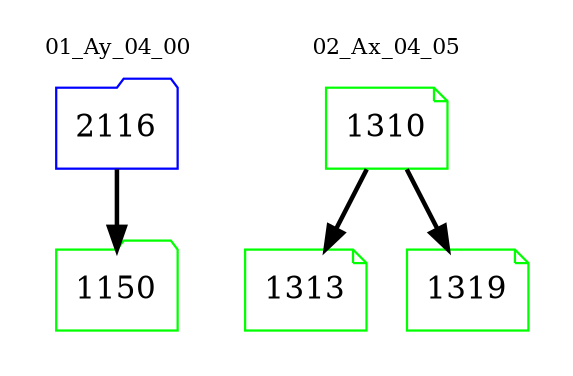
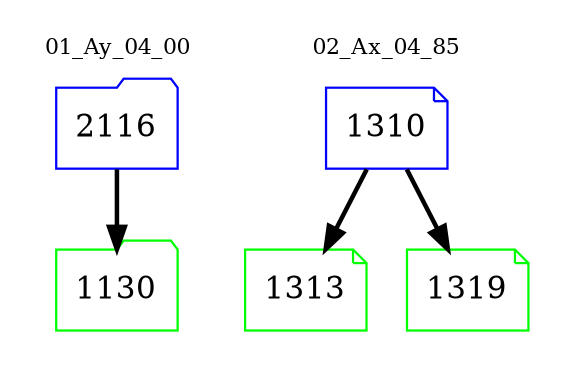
(387, 48) -> (387, 48)
(387, 128) -> (387, 128)
(117, 290) -> (117, 290)
